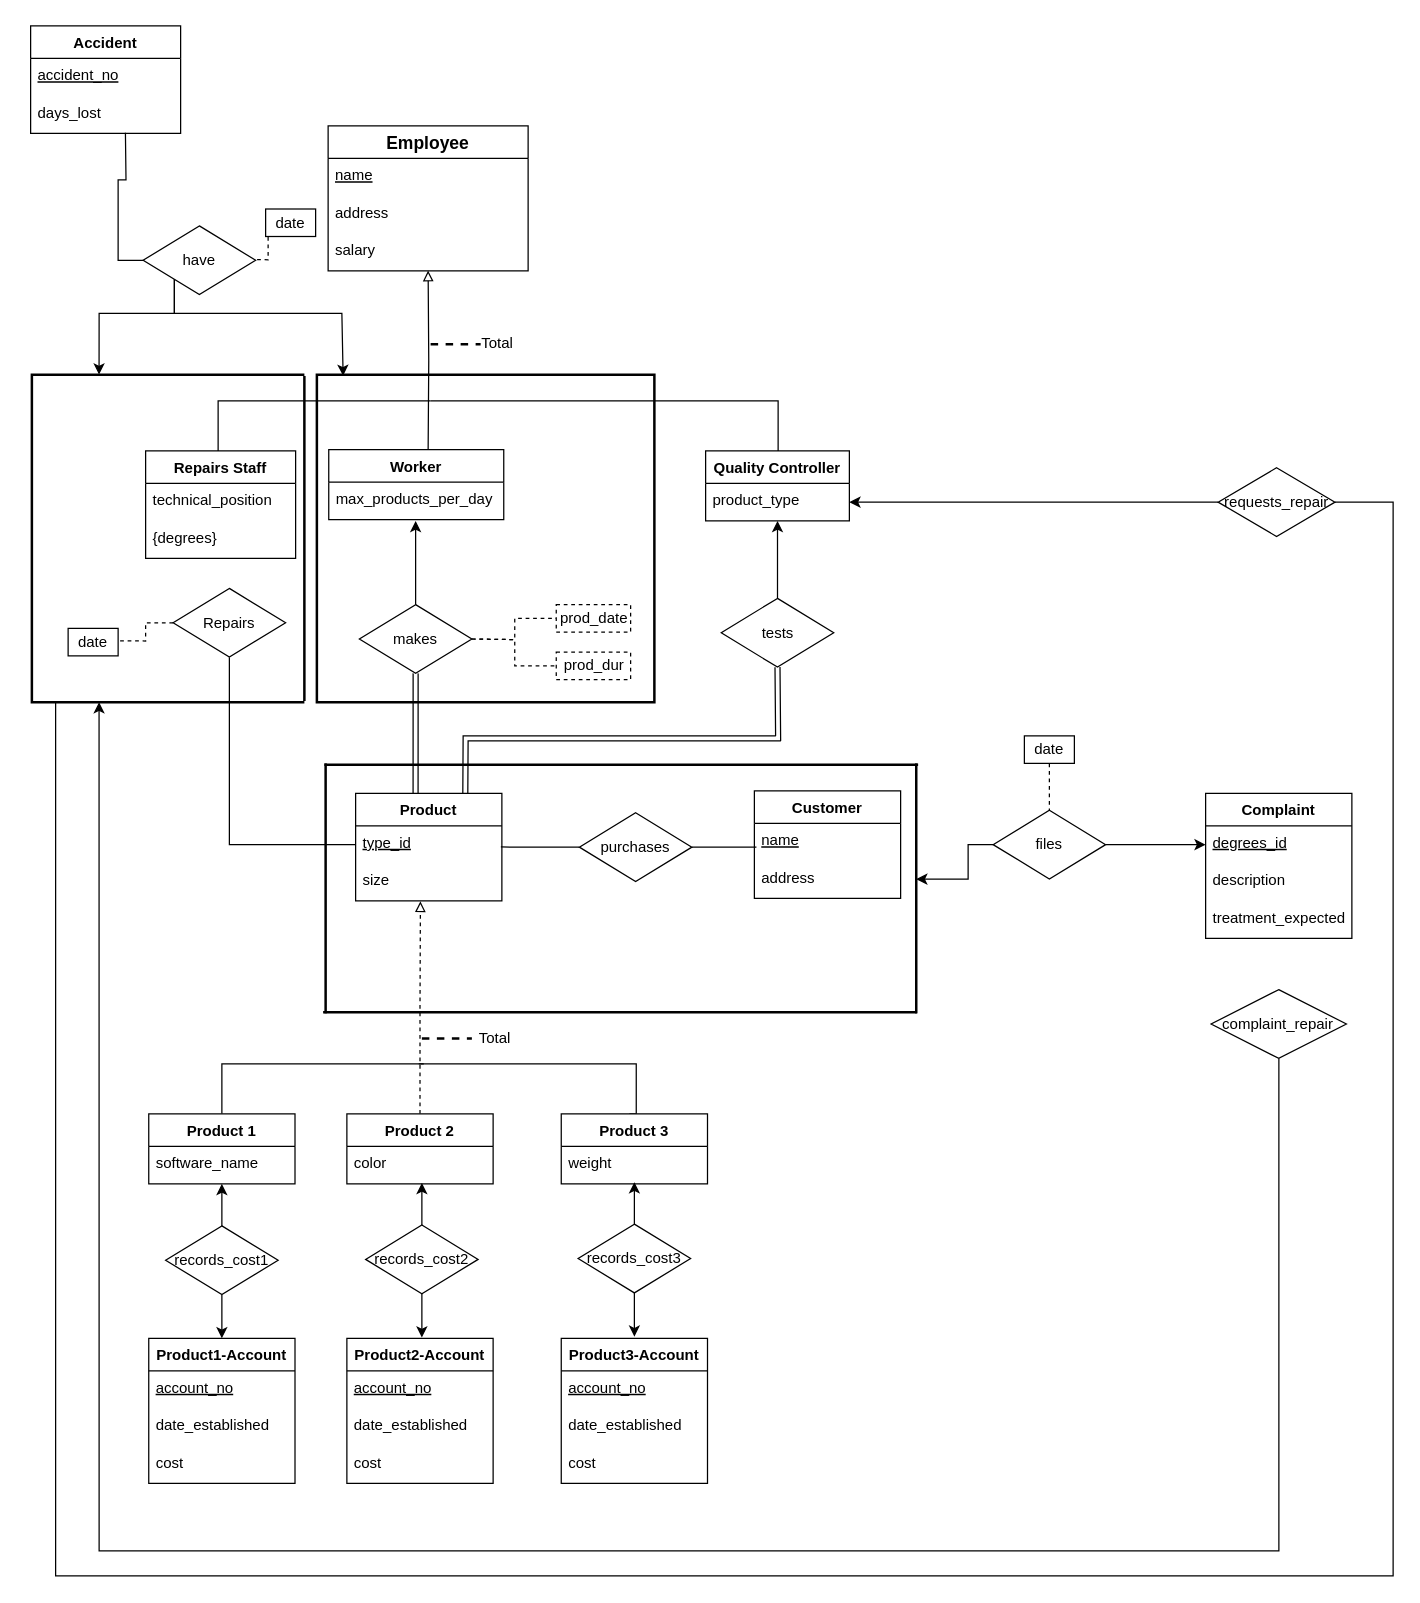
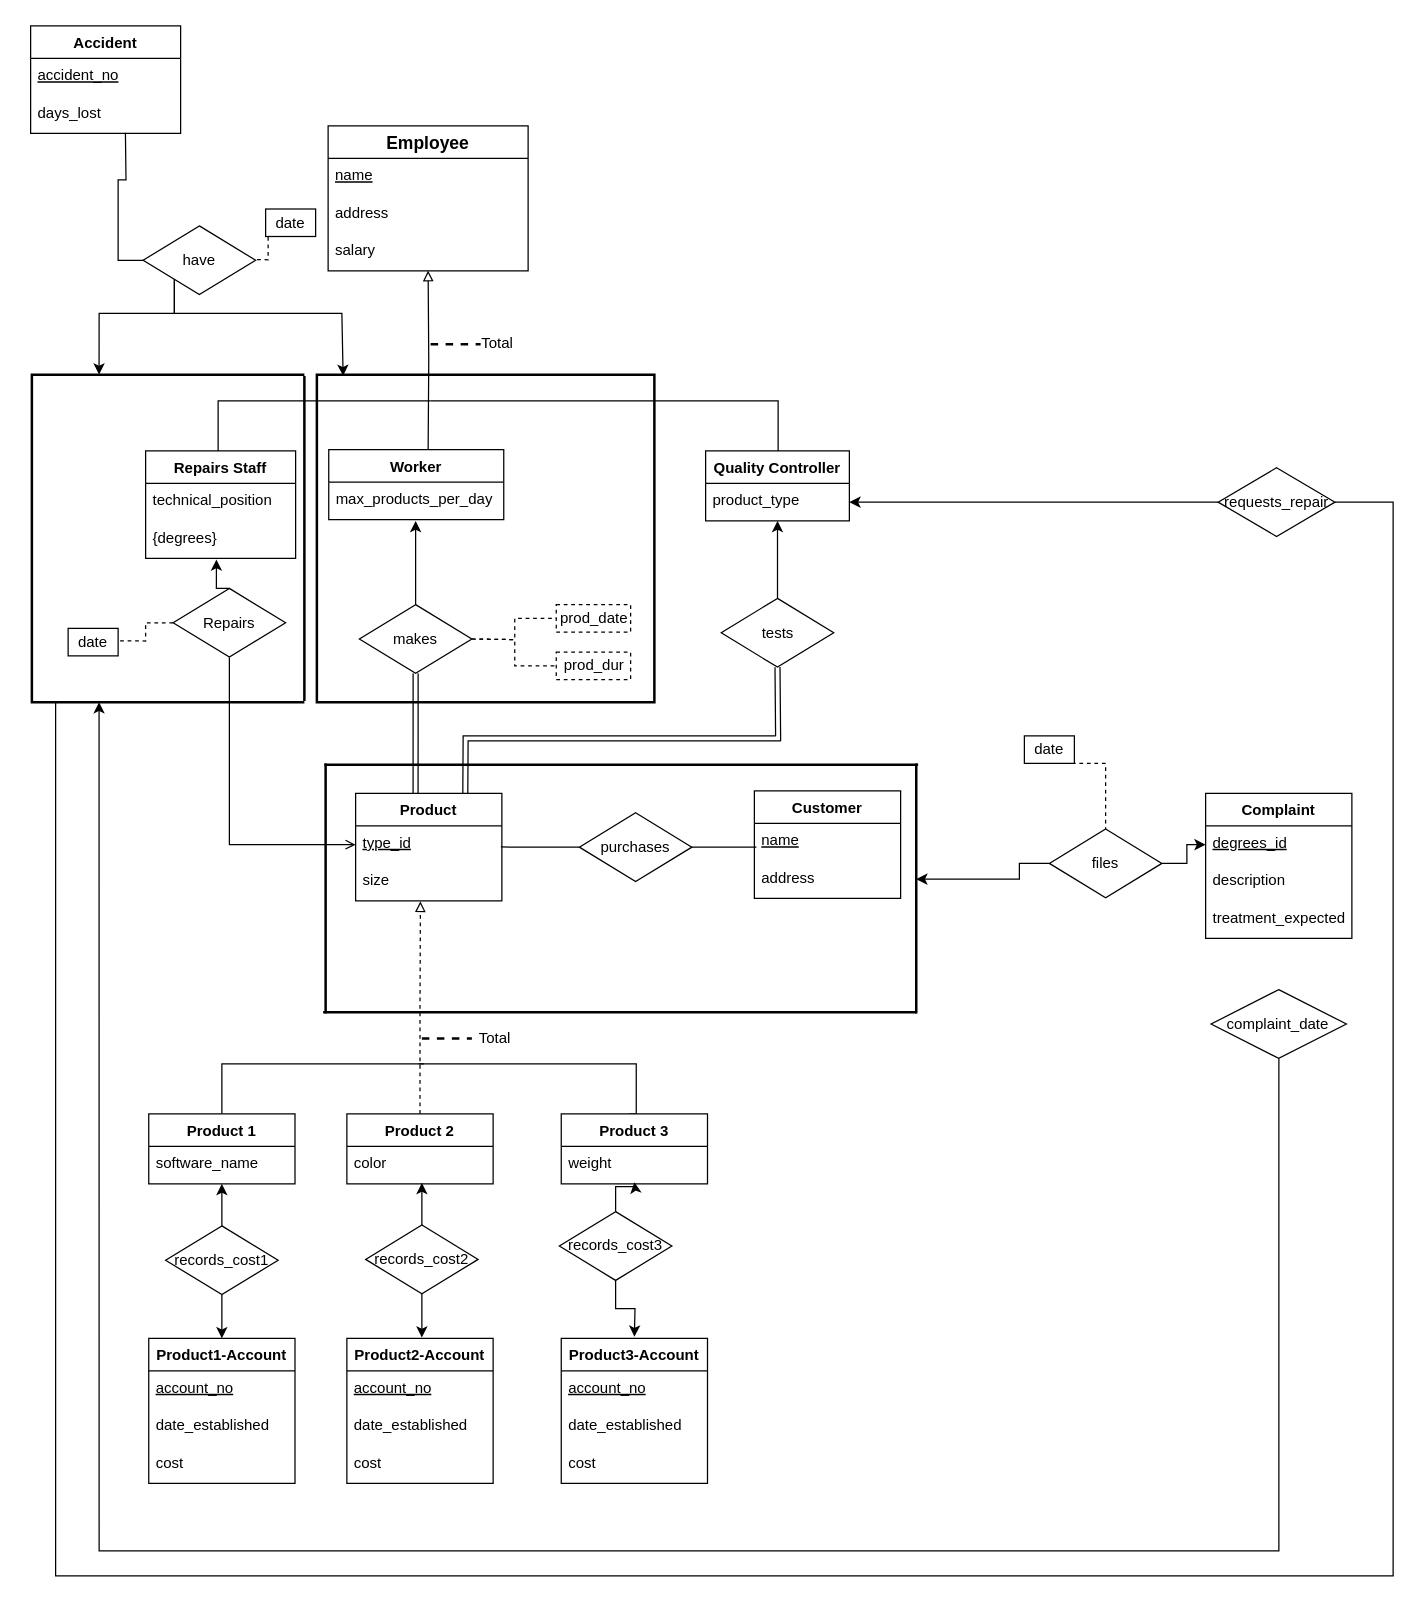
none -> (216, 585)
(350, 844) -> (350, 844)
(1049, 844) -> (1106, 863)
(1278, 1024) -> (1278, 1024)
(634, 1258) -> (616, 1246)
